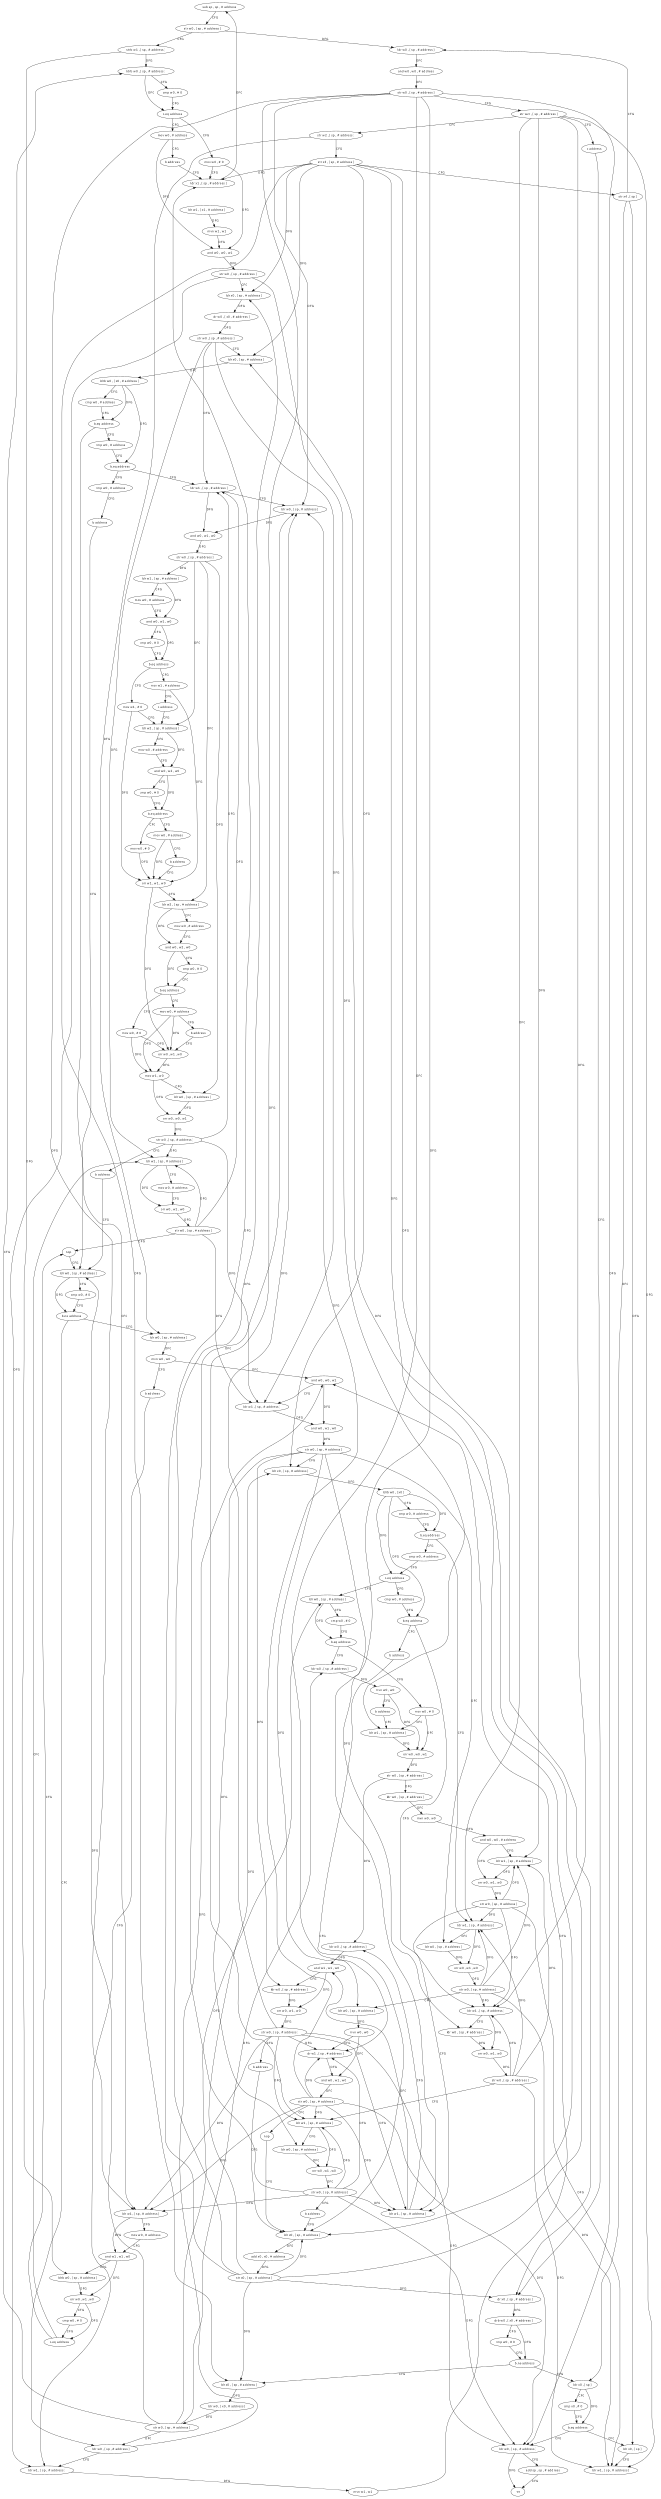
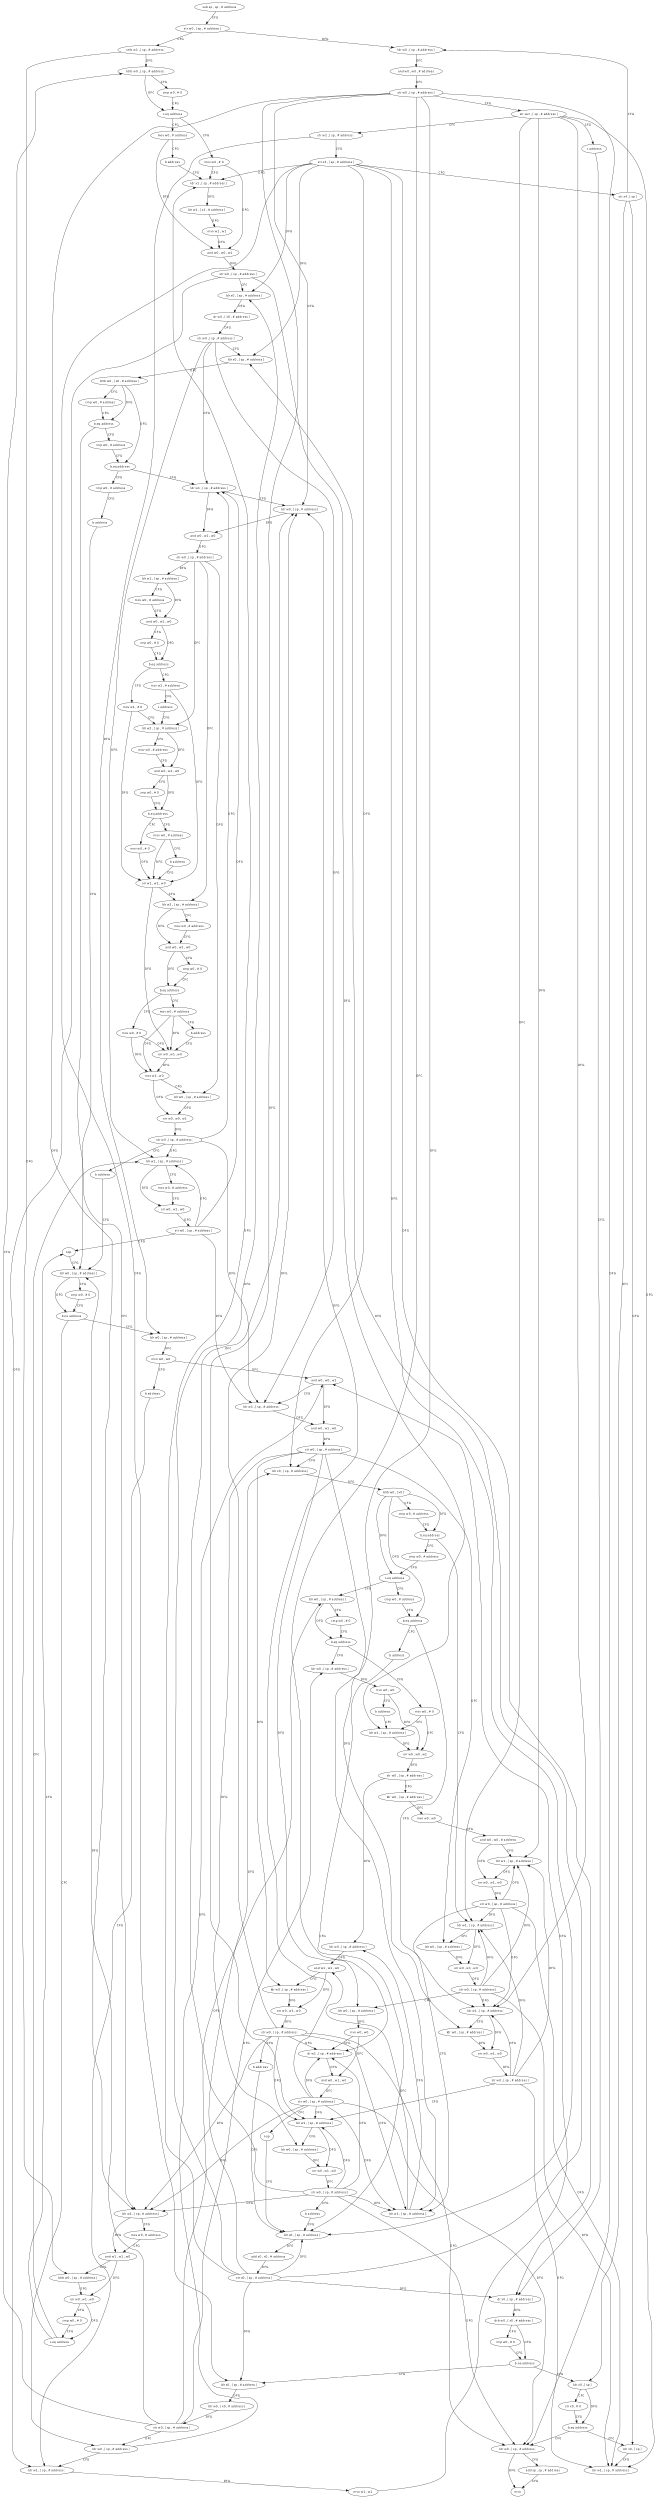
(236, 99) -> (208, 195)
(573, 2406) -> (573, 2406)
(518, 2492) -> (518, 2492)
